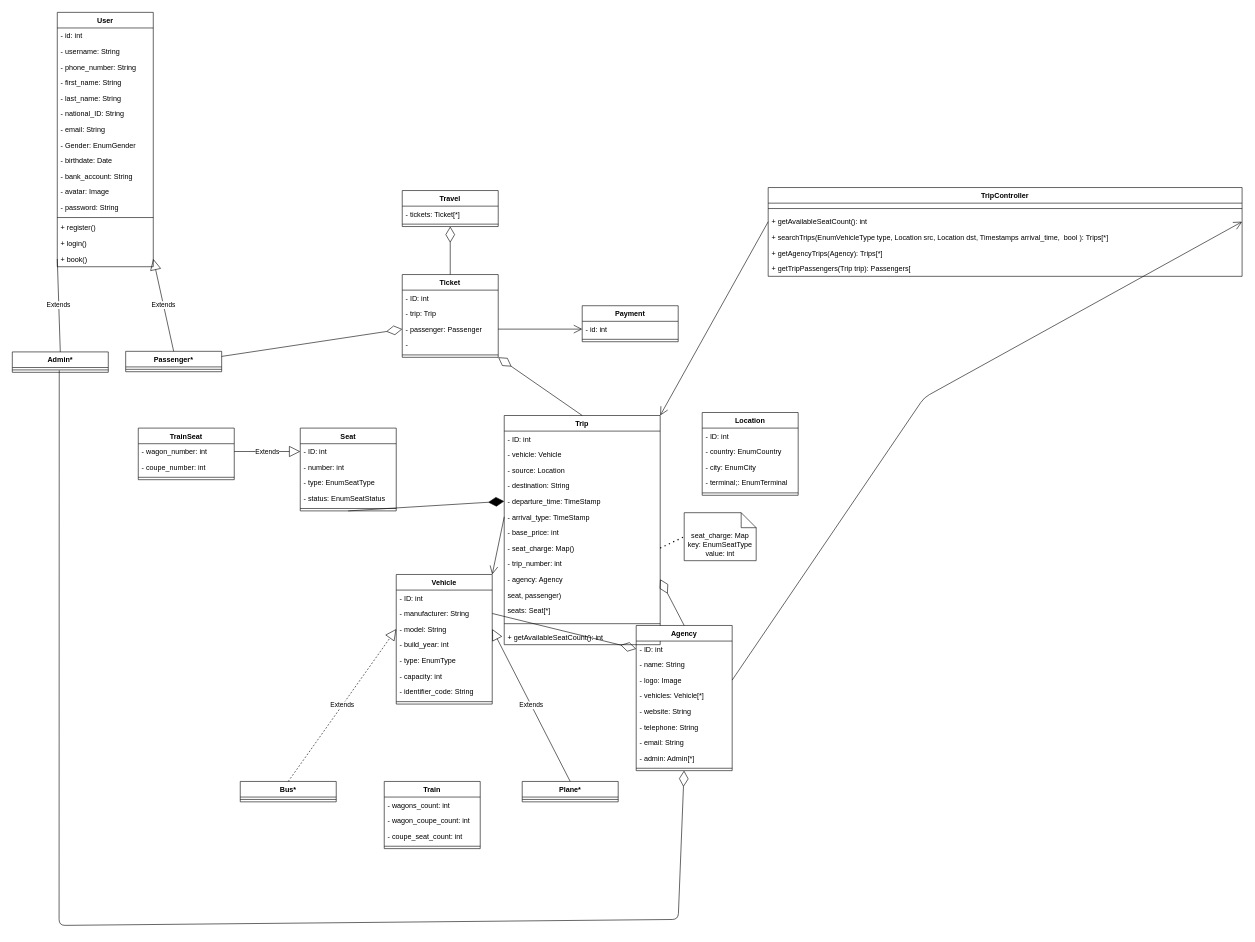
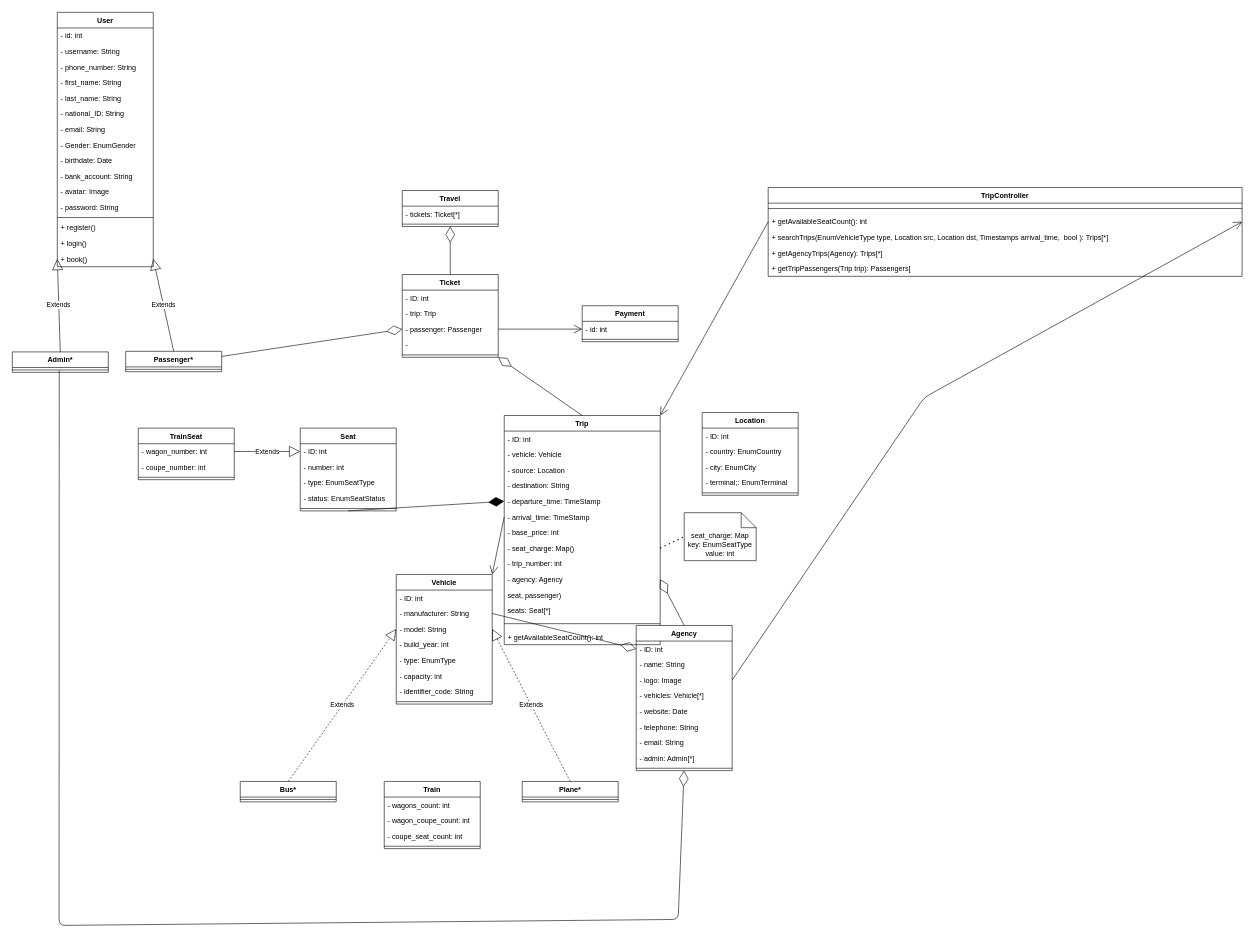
(58, 270) -> (58, 271)
(552, 517) -> (551, 517)
(669, 712) -> (666, 712)
(552, 745) -> (552, 745)
